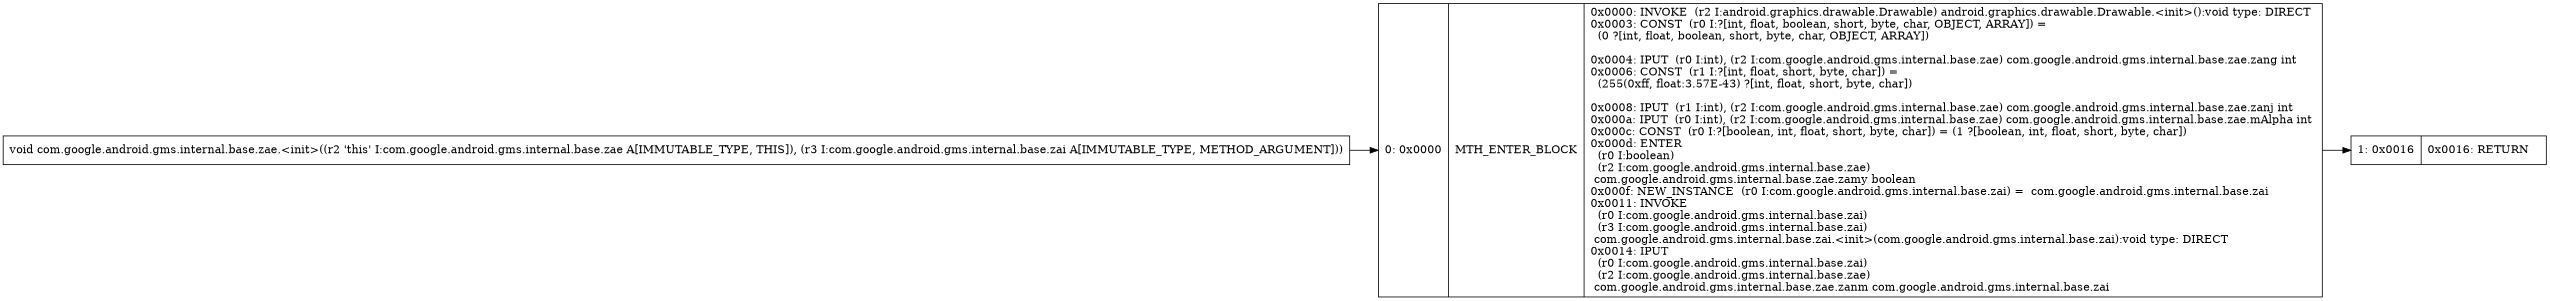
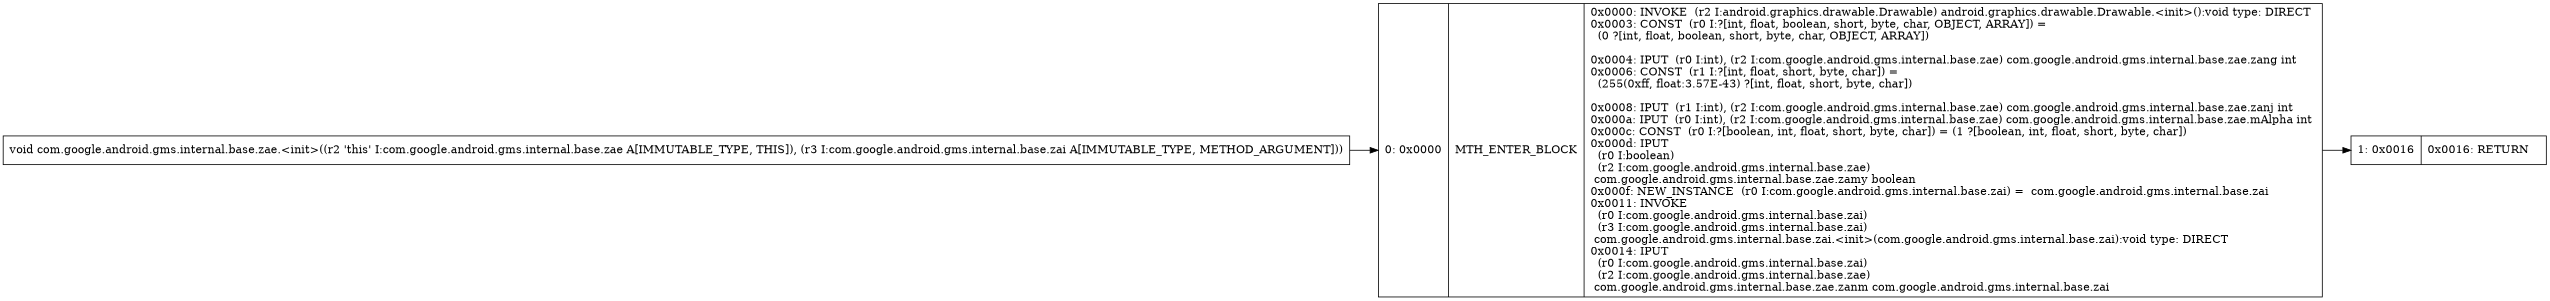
(1640, 144) -> (1633, 144)
